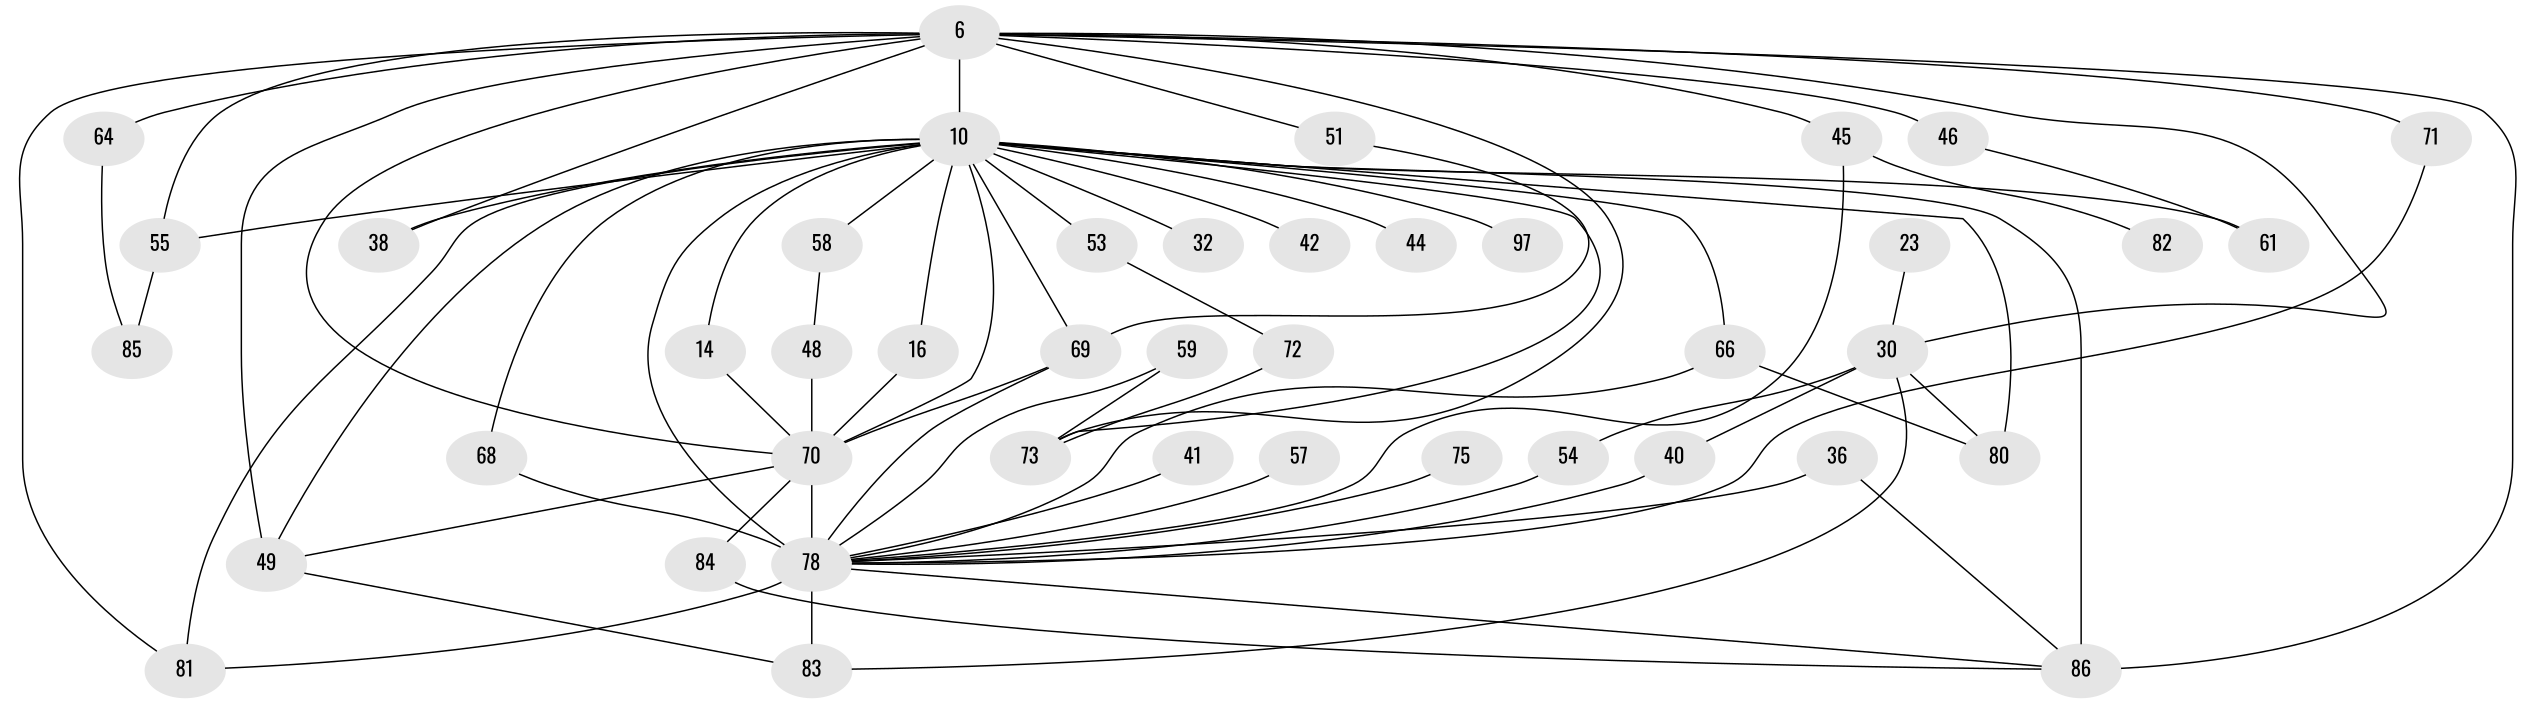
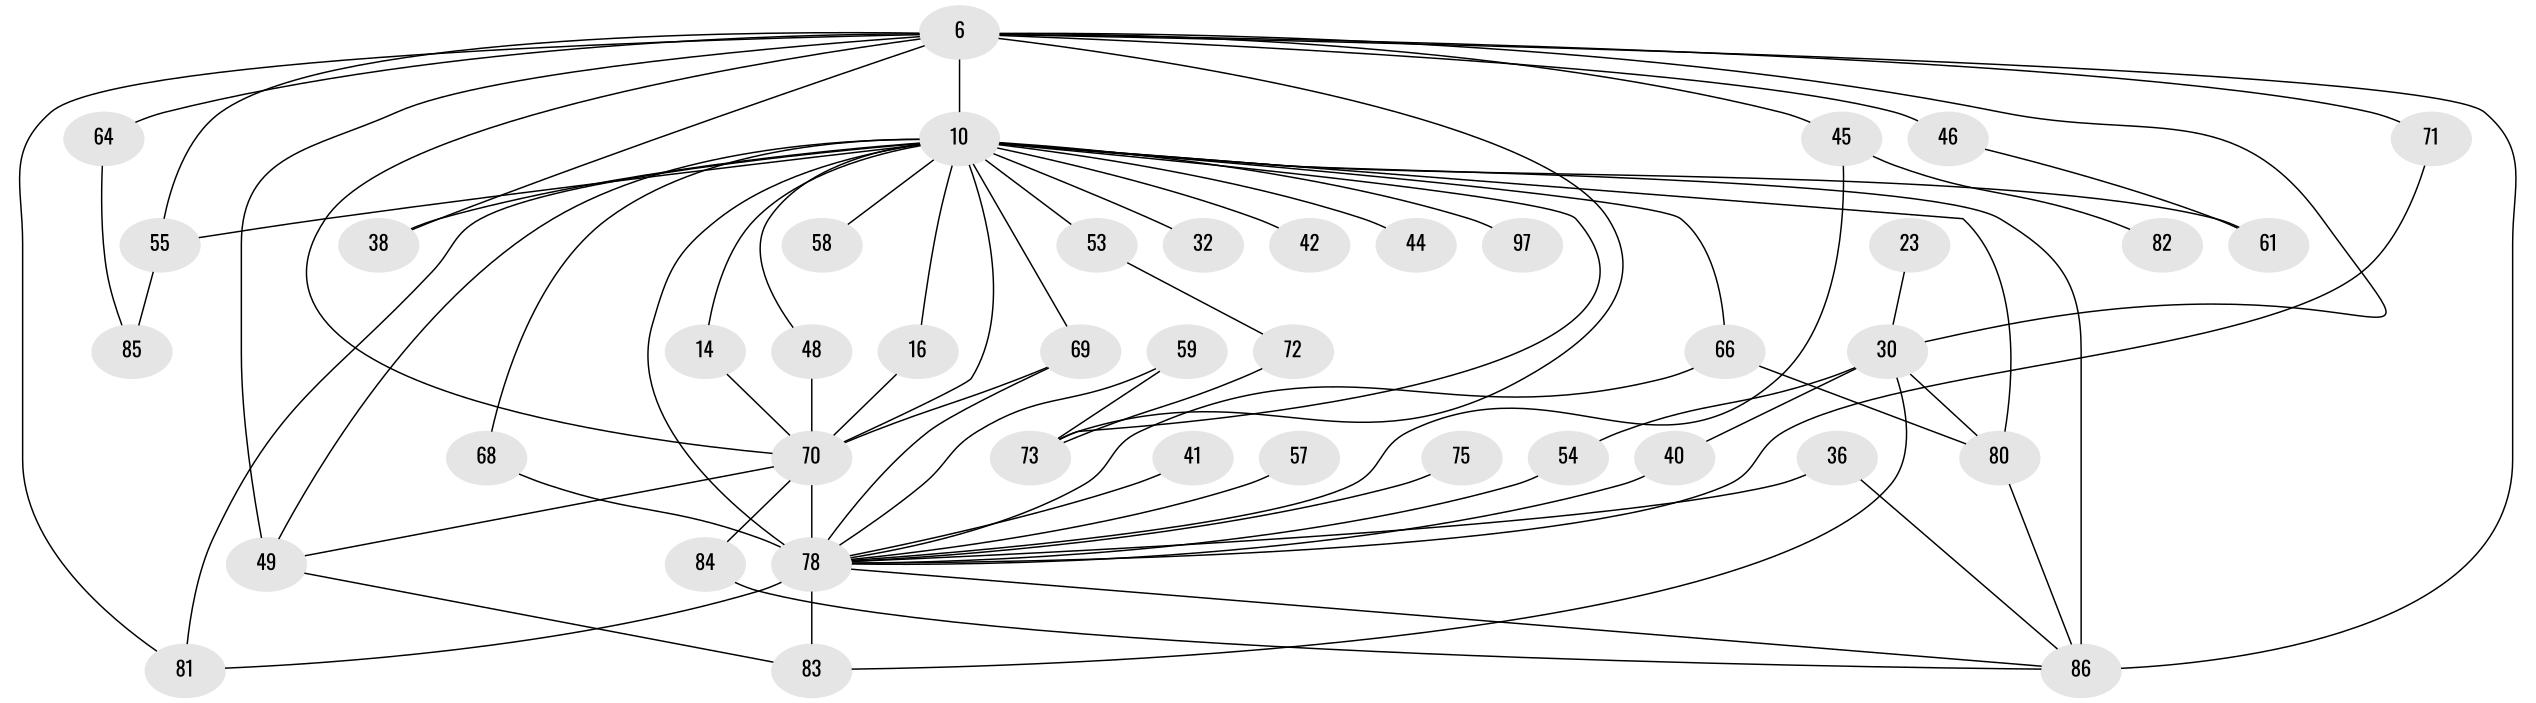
(1335, 139) -> none
(817, 299) -> (768, 220)
none -> (2040, 564)
